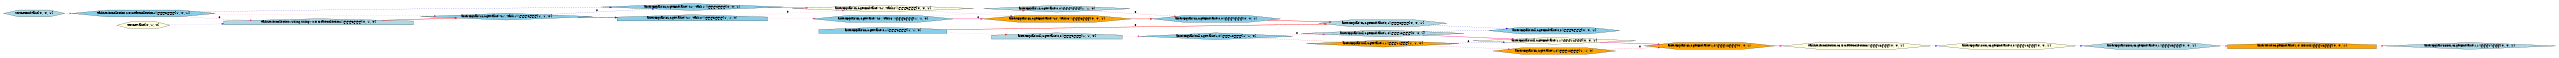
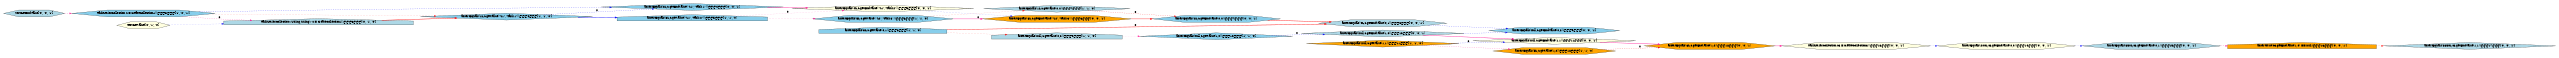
(1458, 31) -> (1484, 33)
(1297, 35) -> (1297, 35)
(1299, 40) -> none
